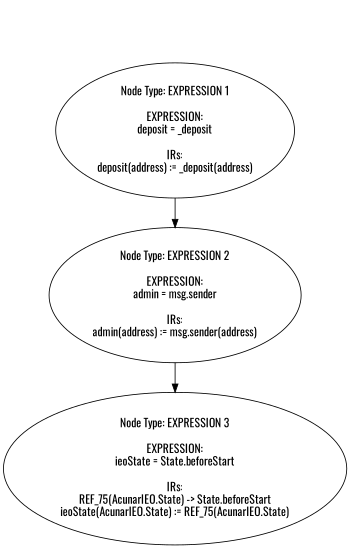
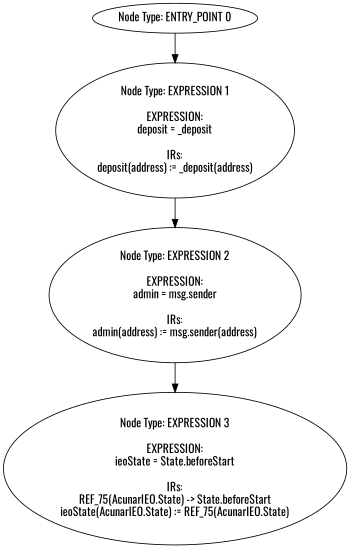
none -> (175, 18)
